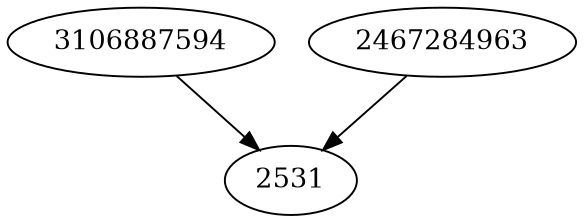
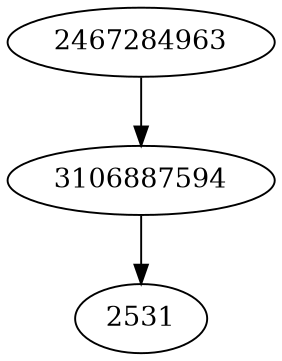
(372, 107) -> (141, 102)
